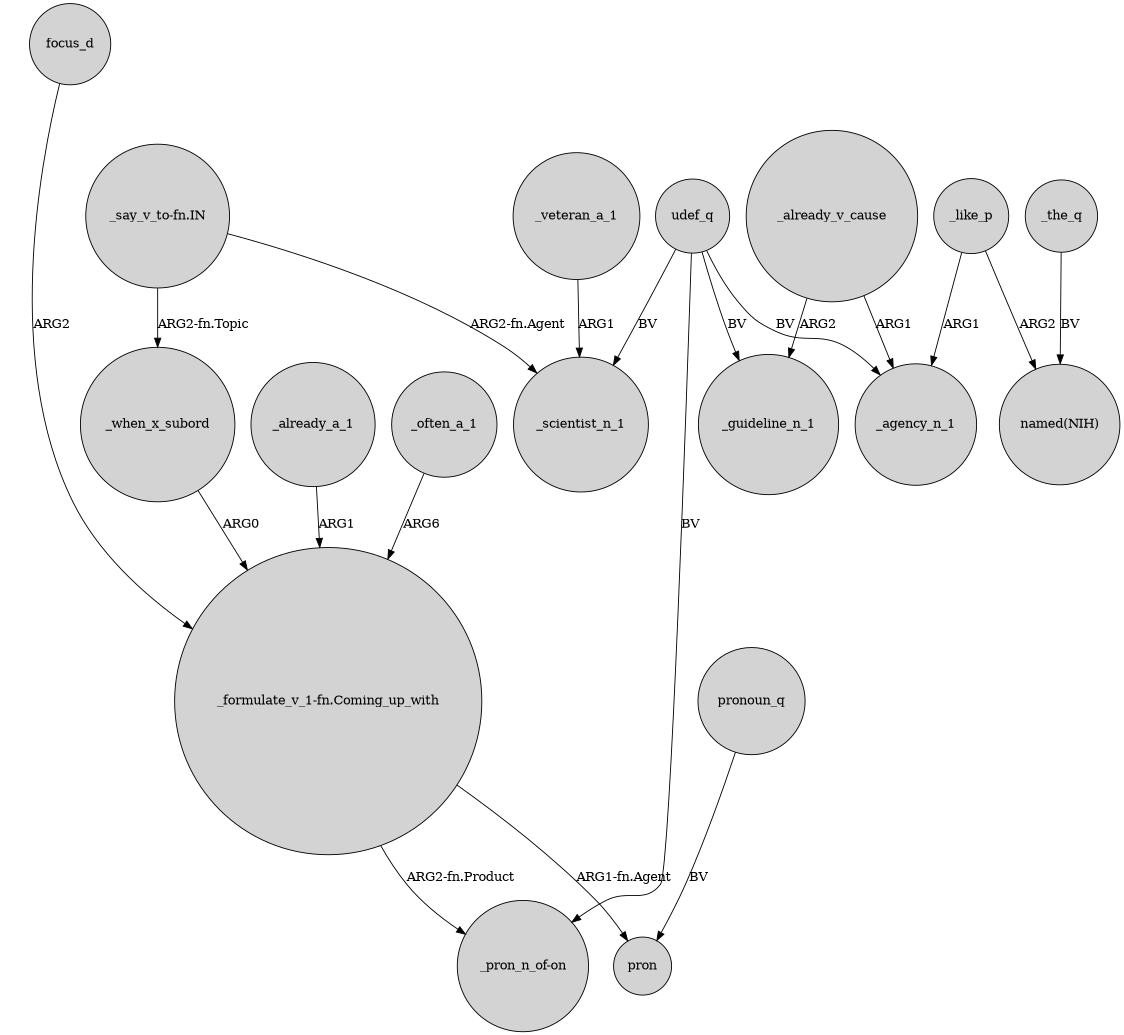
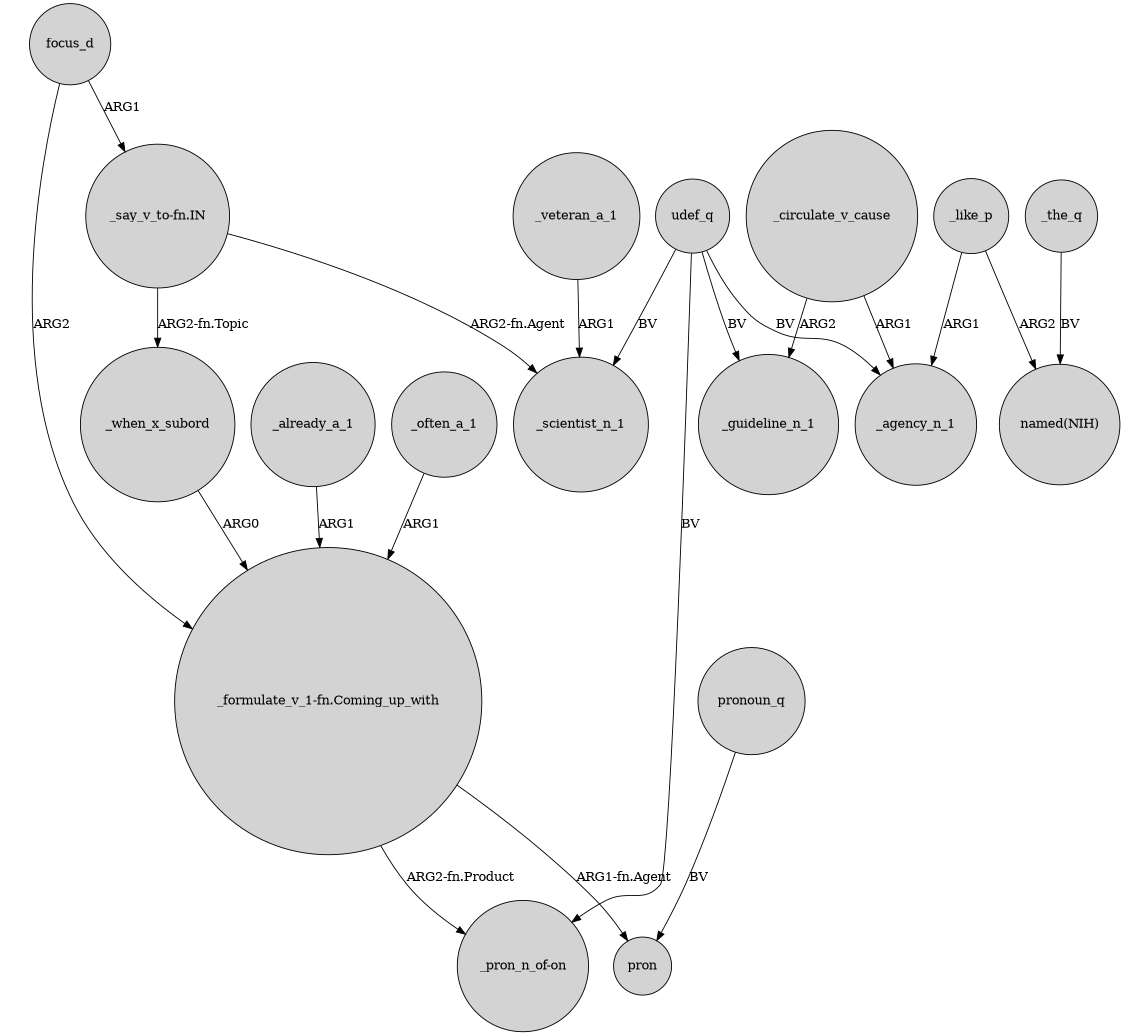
none -> (105, 112)
(832, 216) -> (832, 216)
(422, 525) -> (422, 525)
